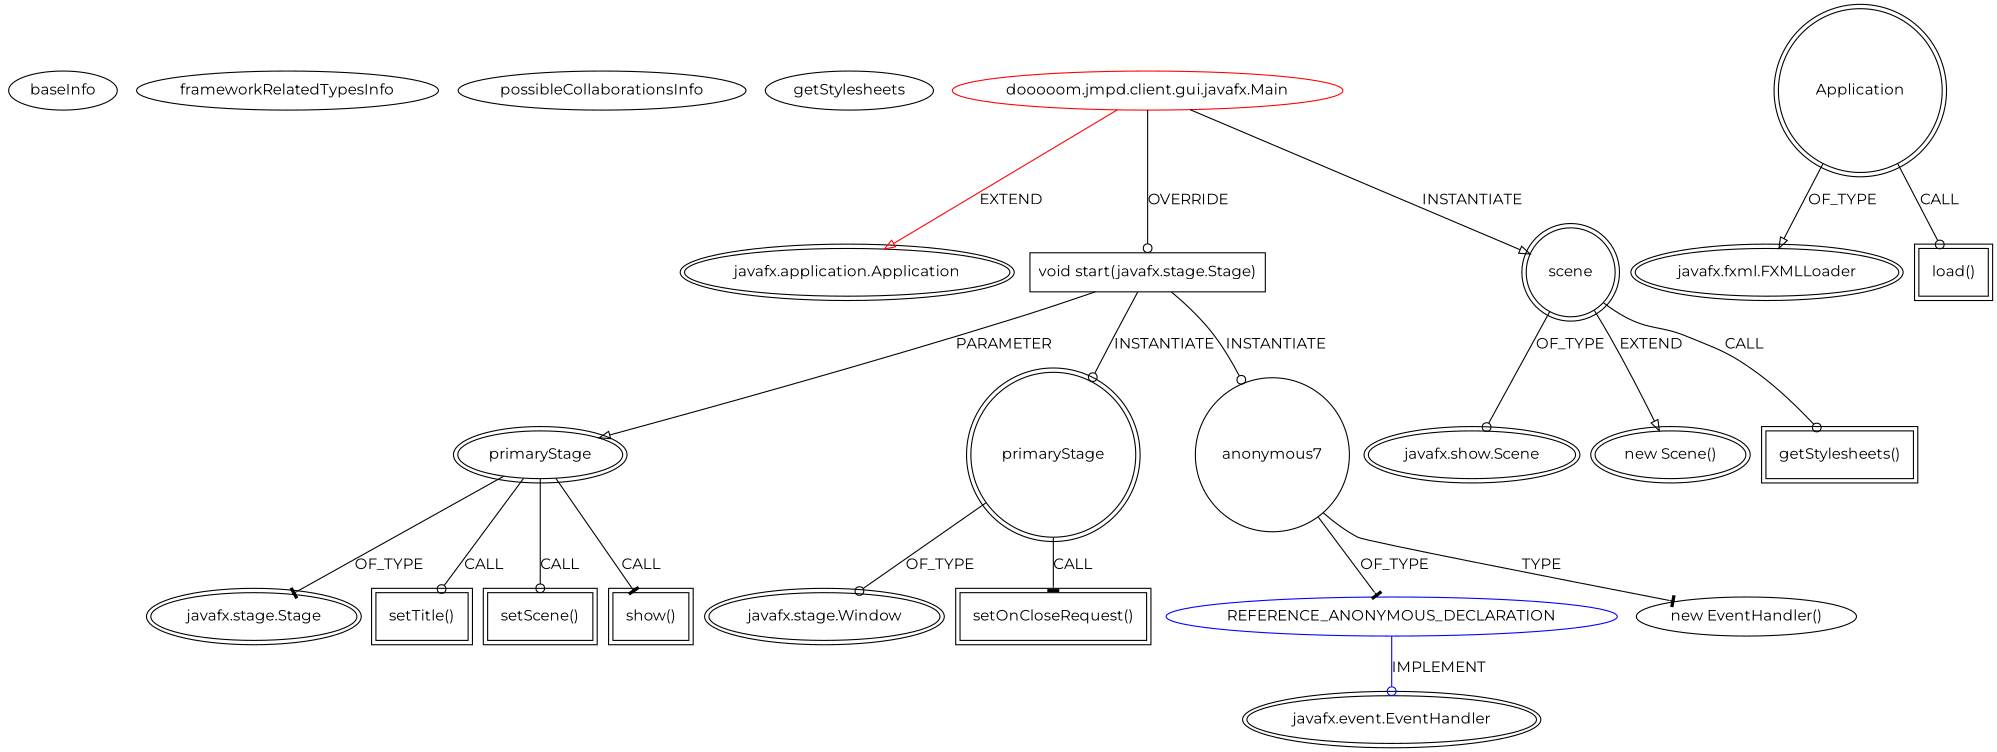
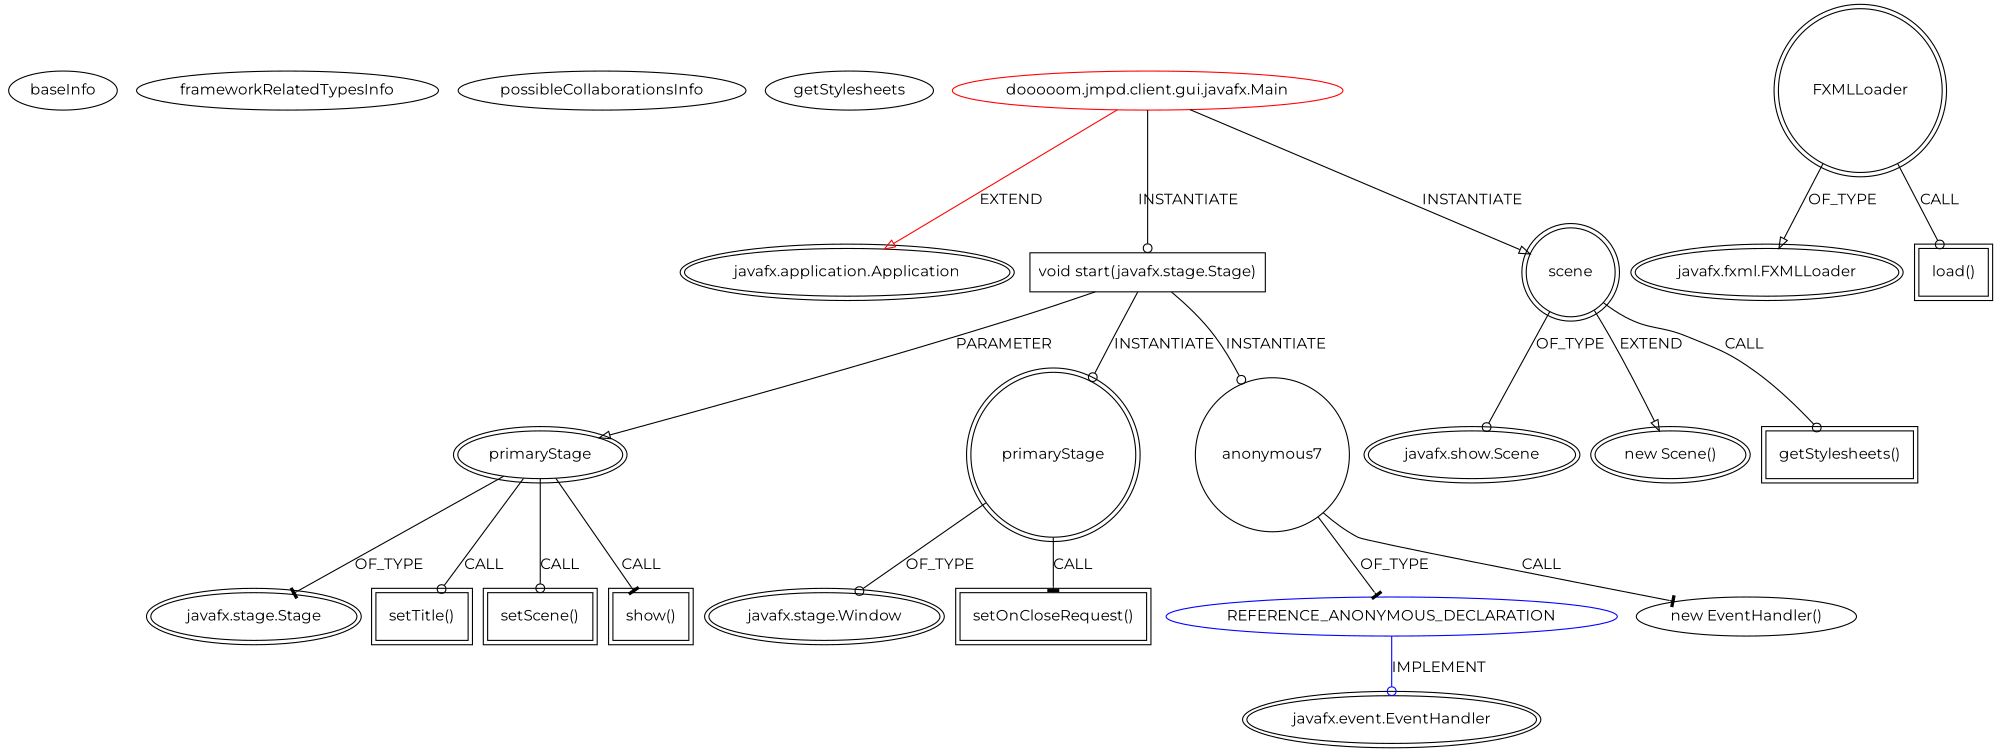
(1860, 91) -> (1860, 91)
(1188, 200) -> (1188, 200)
(1542, 565) -> (1542, 565)
